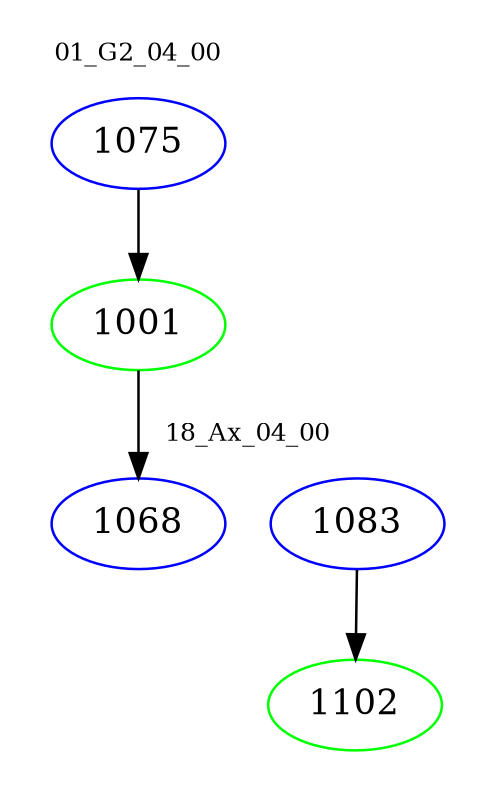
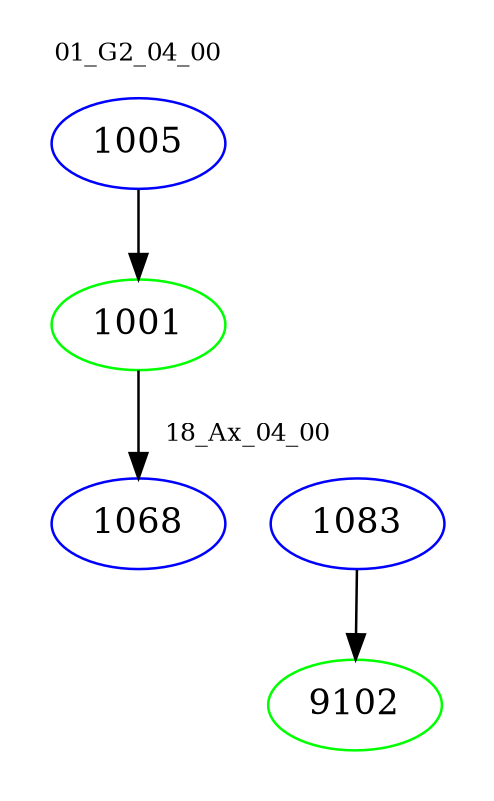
(138, 144) -> (138, 144)
(355, 705) -> (355, 705)
